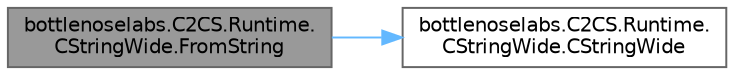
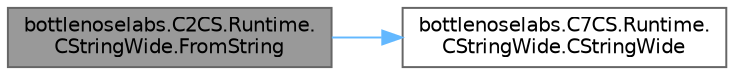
(564, 37) -> (564, 37)
